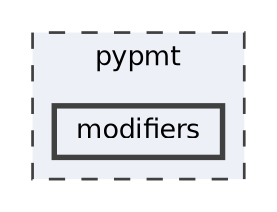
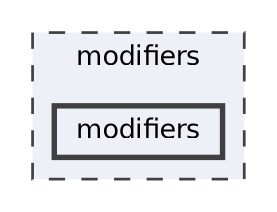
(138, 58) -> (138, 58)
